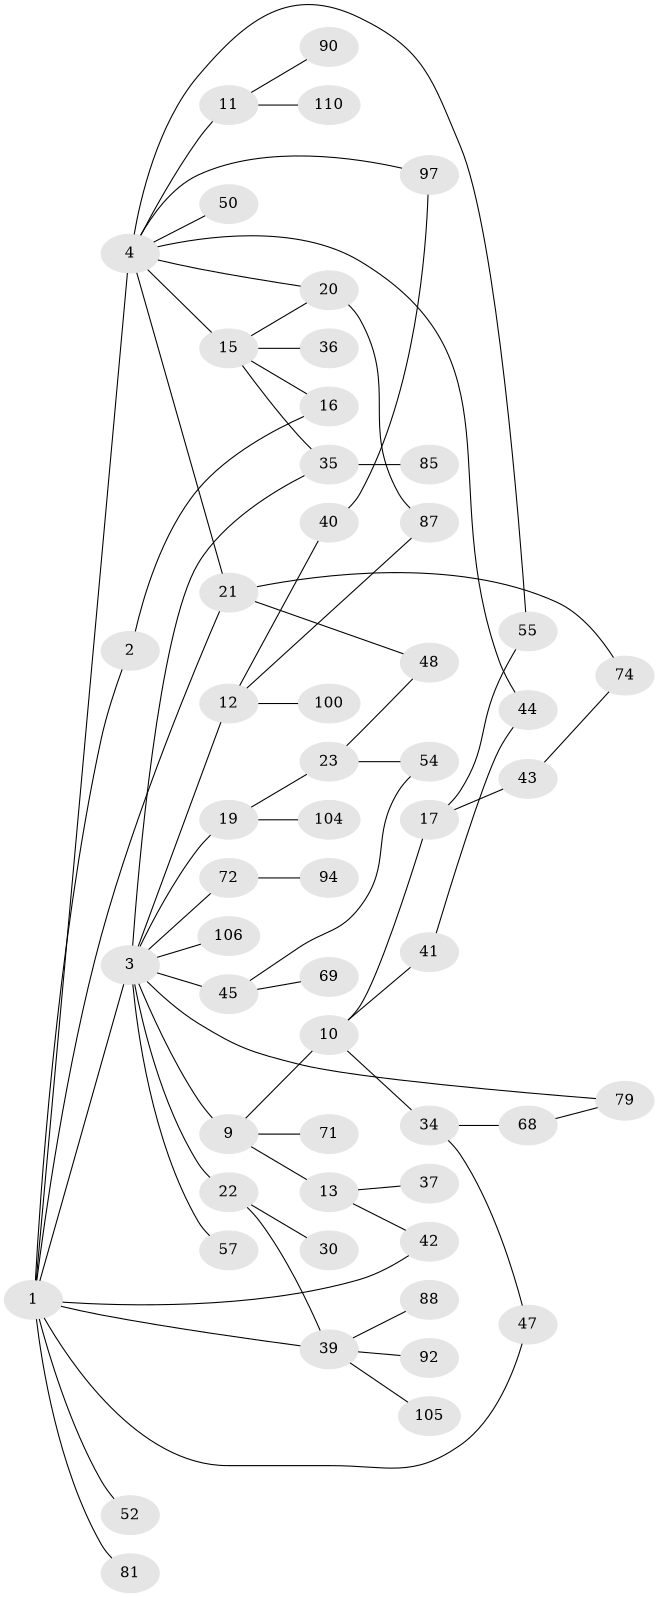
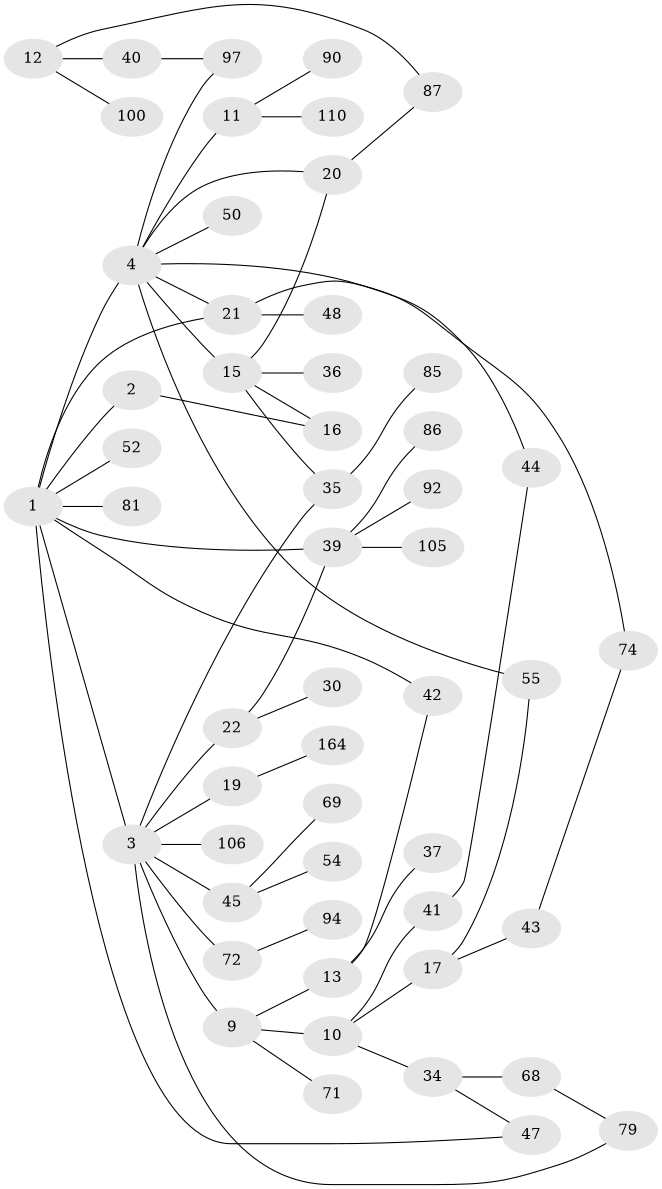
(329, 762) -> none
(329, 820) -> (333, 745)
(180, 834) -> none
(229, 1250) -> none
(429, 1300) -> (433, 431)
